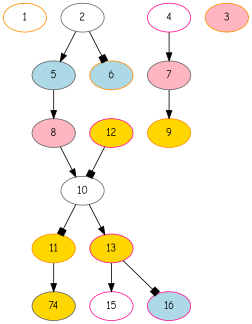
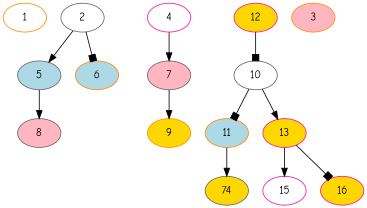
(66, 158) -> none
(54, 248) -> (227, 133)
(169, 306) -> (342, 191)
